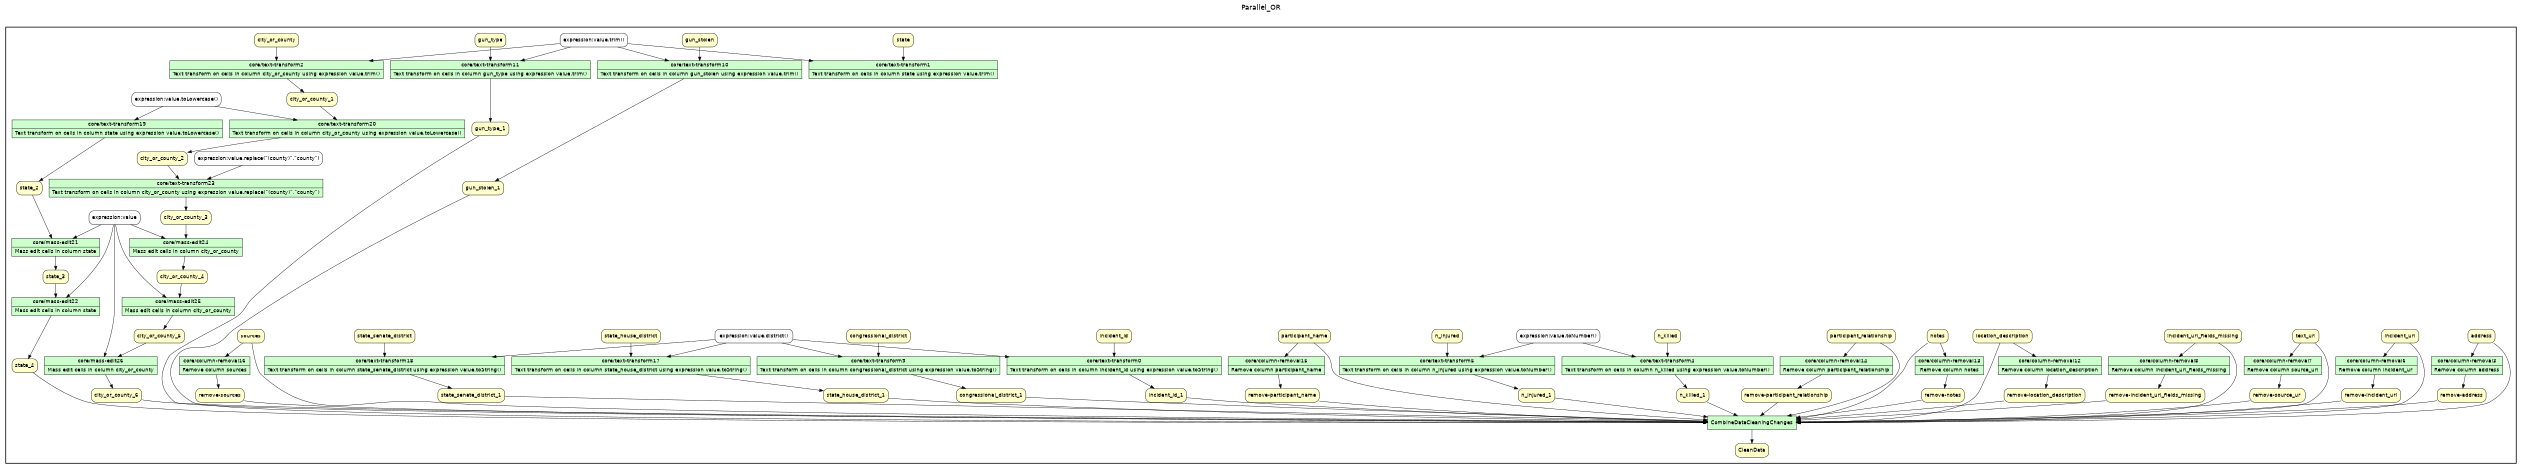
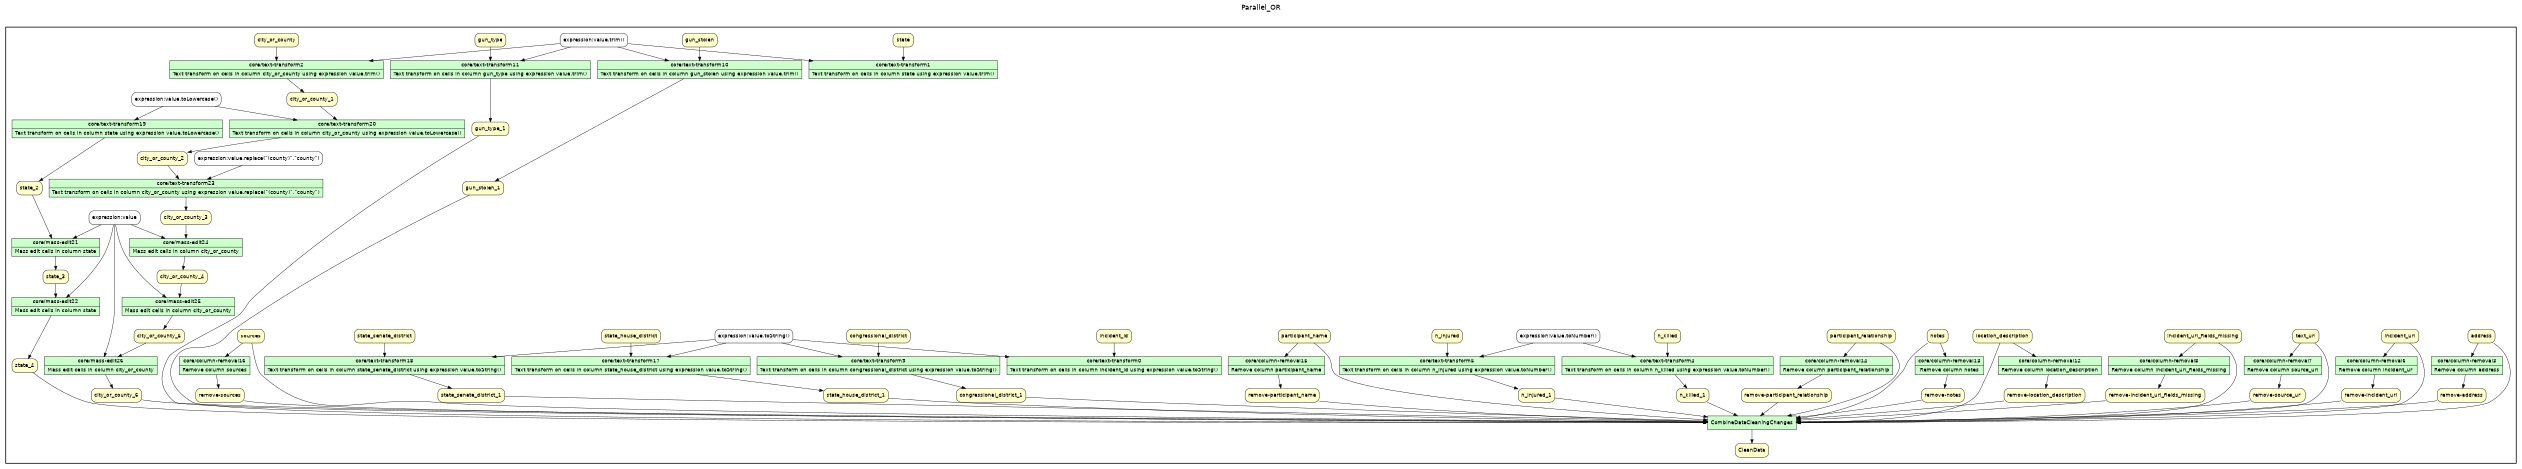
(754, 336) -> (754, 336)
(1166, 395) -> none
